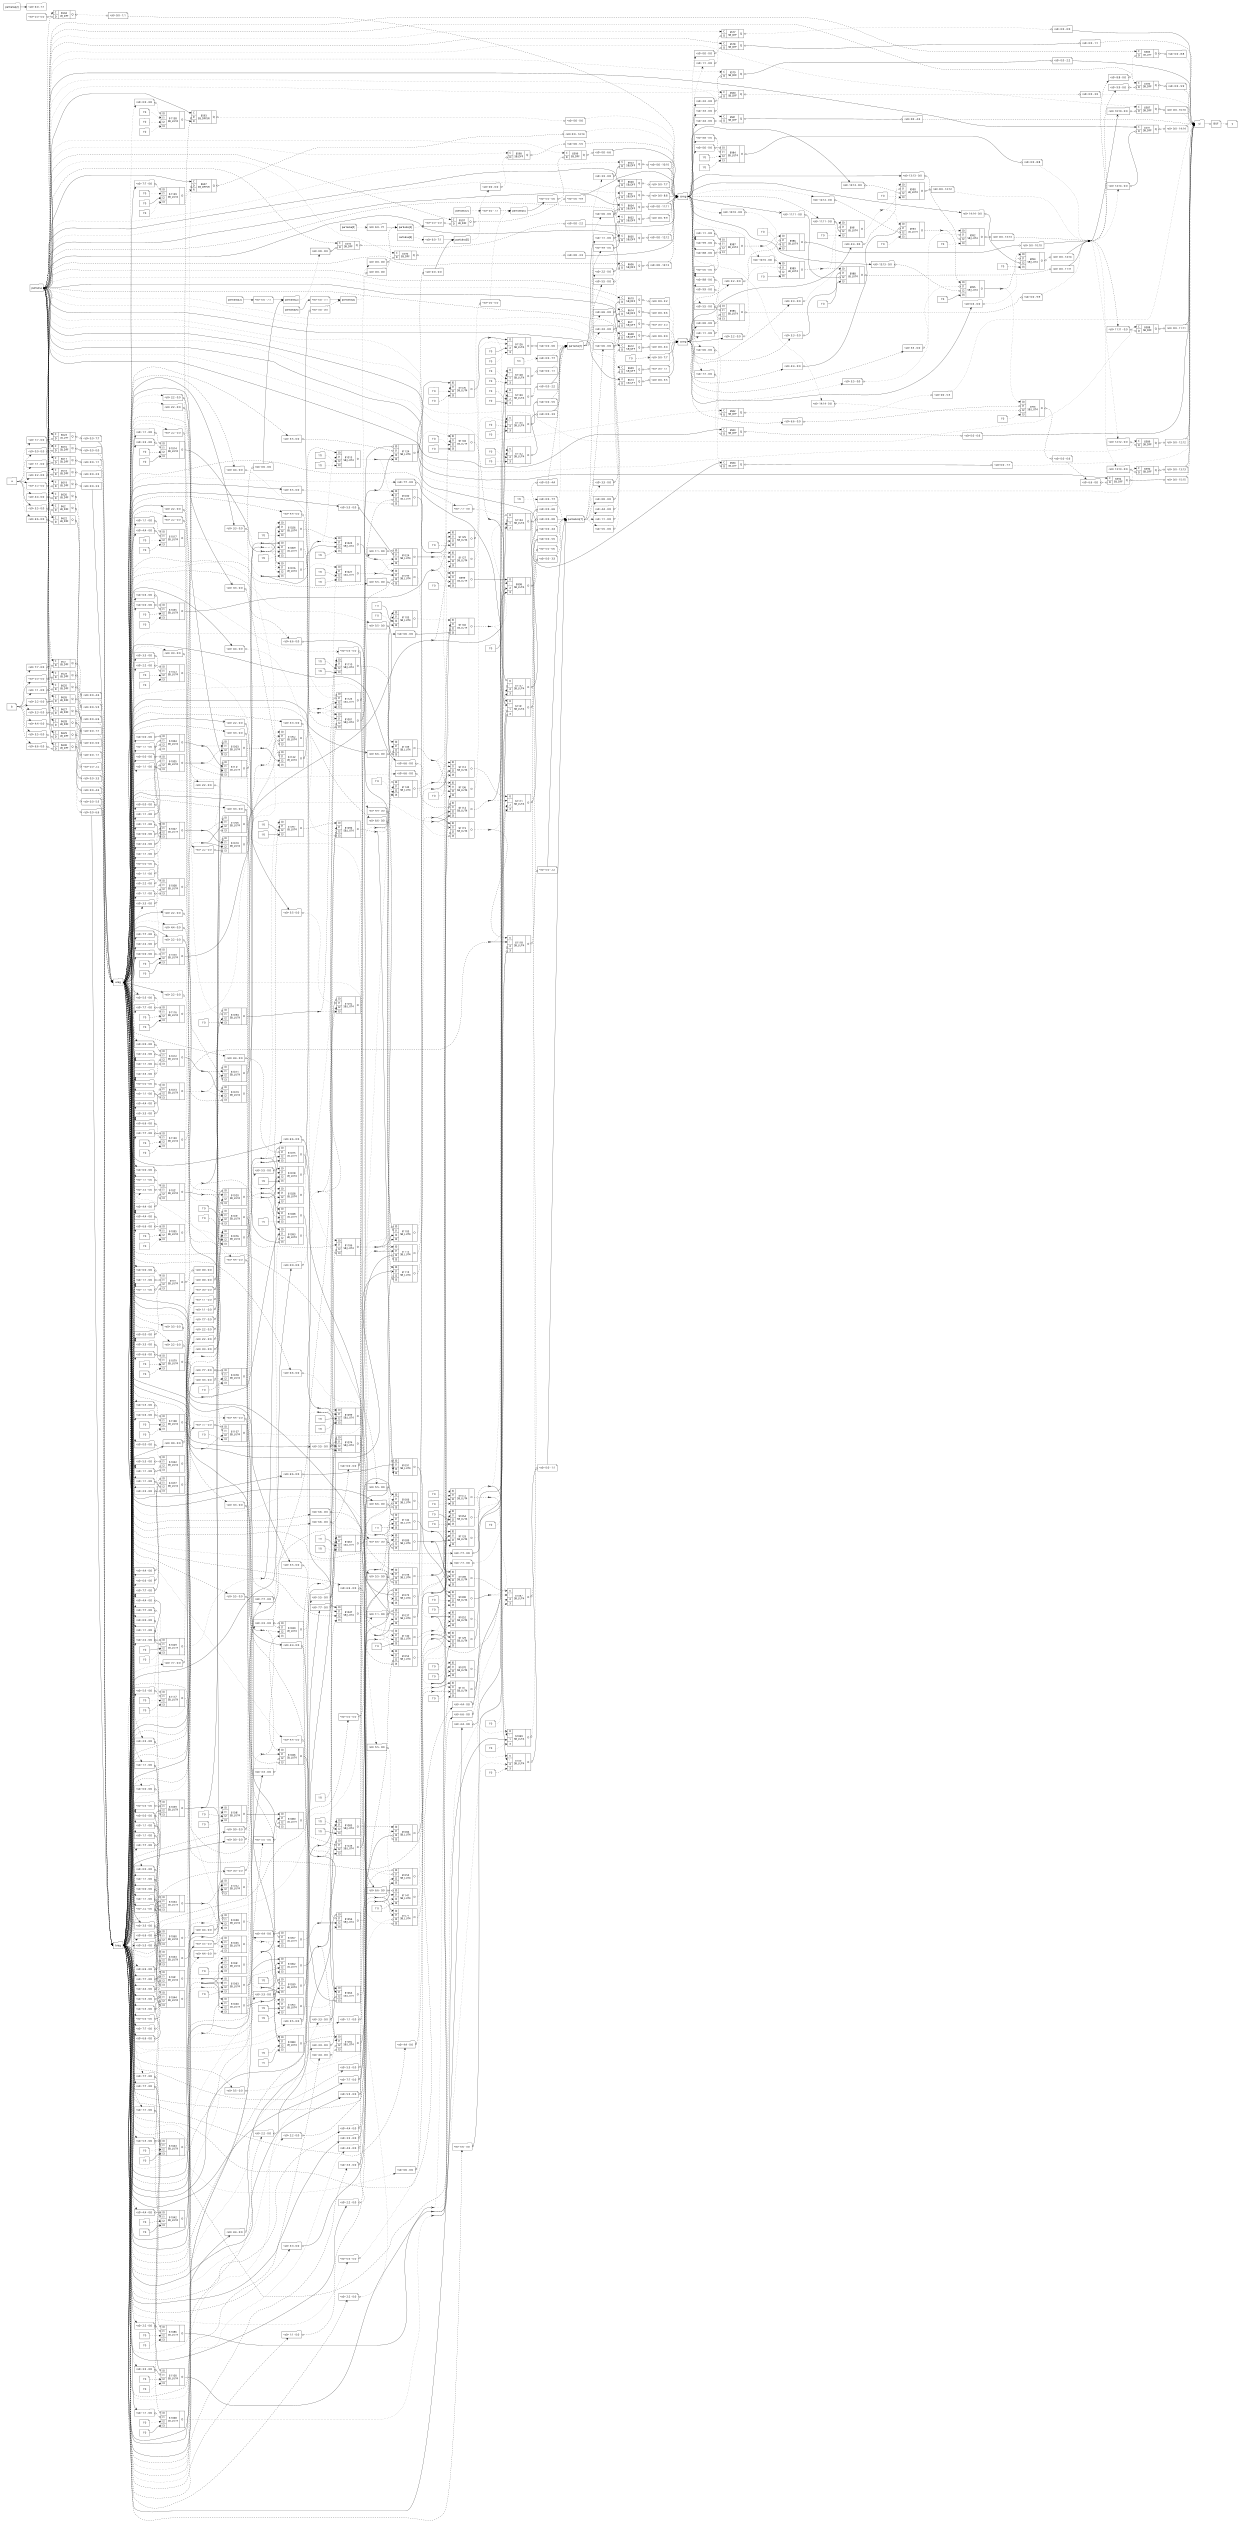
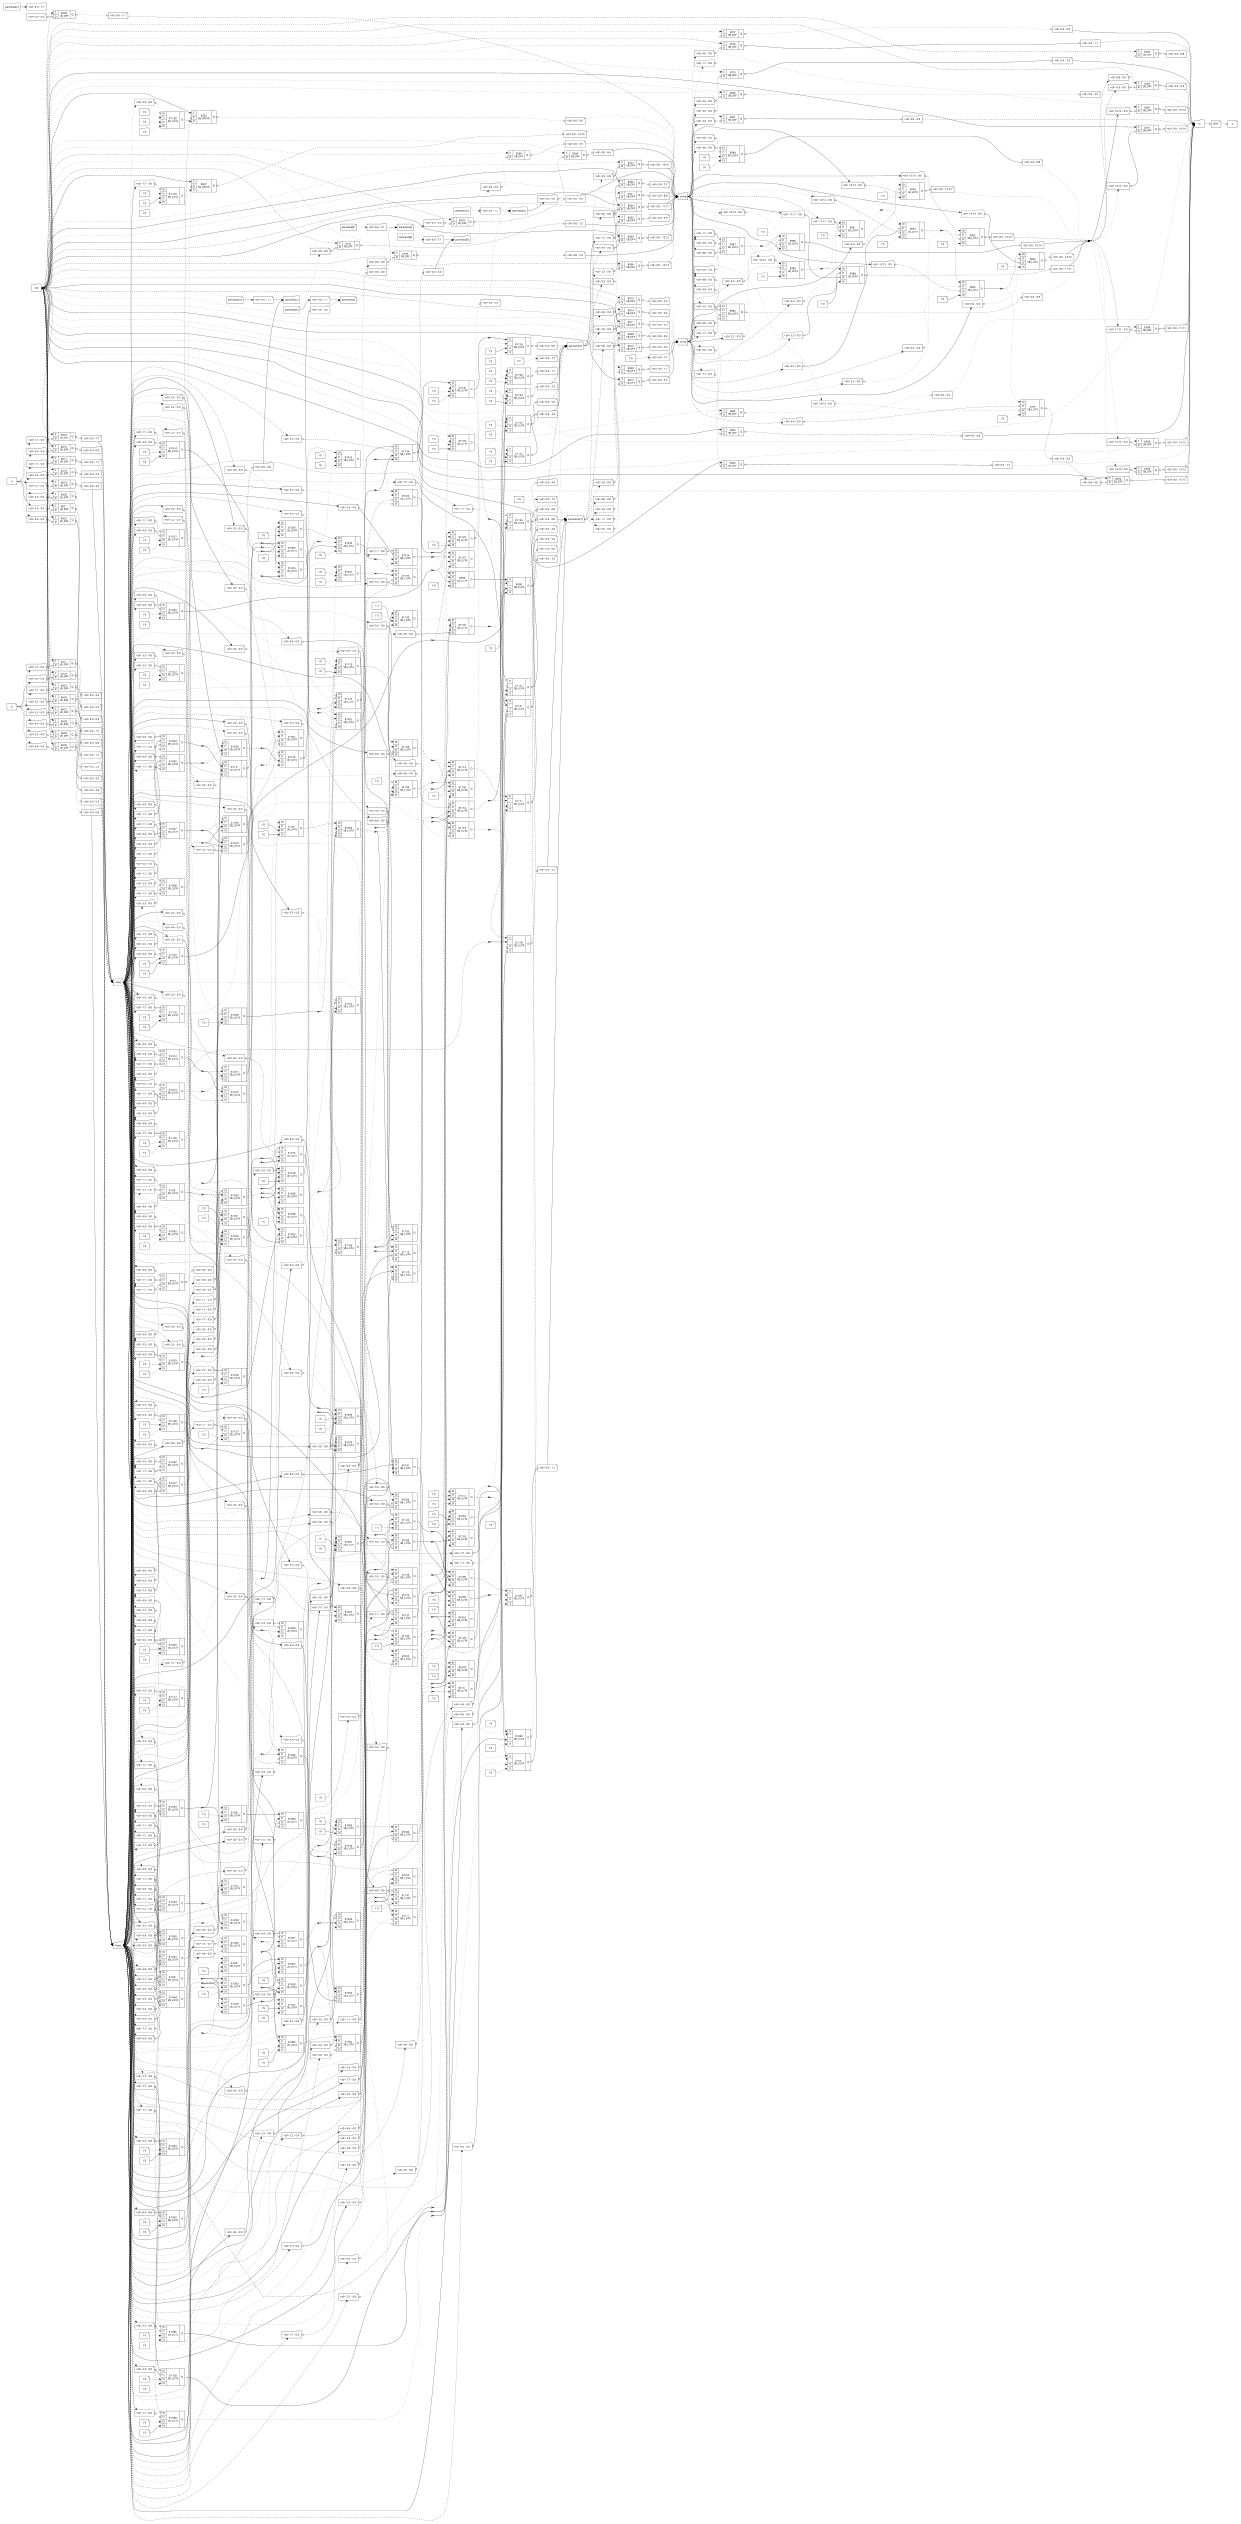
(37, 288) -> (37, 288)
